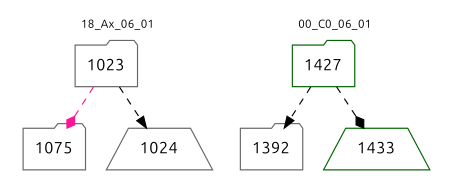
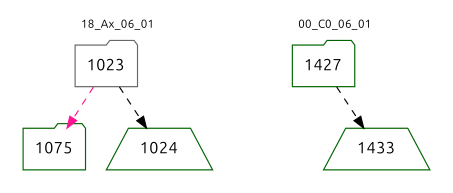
(84, 102) -> (84, 102)
(346, 102) -> (346, 102)
(54, 149) -> (54, 149)
(159, 149) -> (159, 149)
(272, 149) -> none
